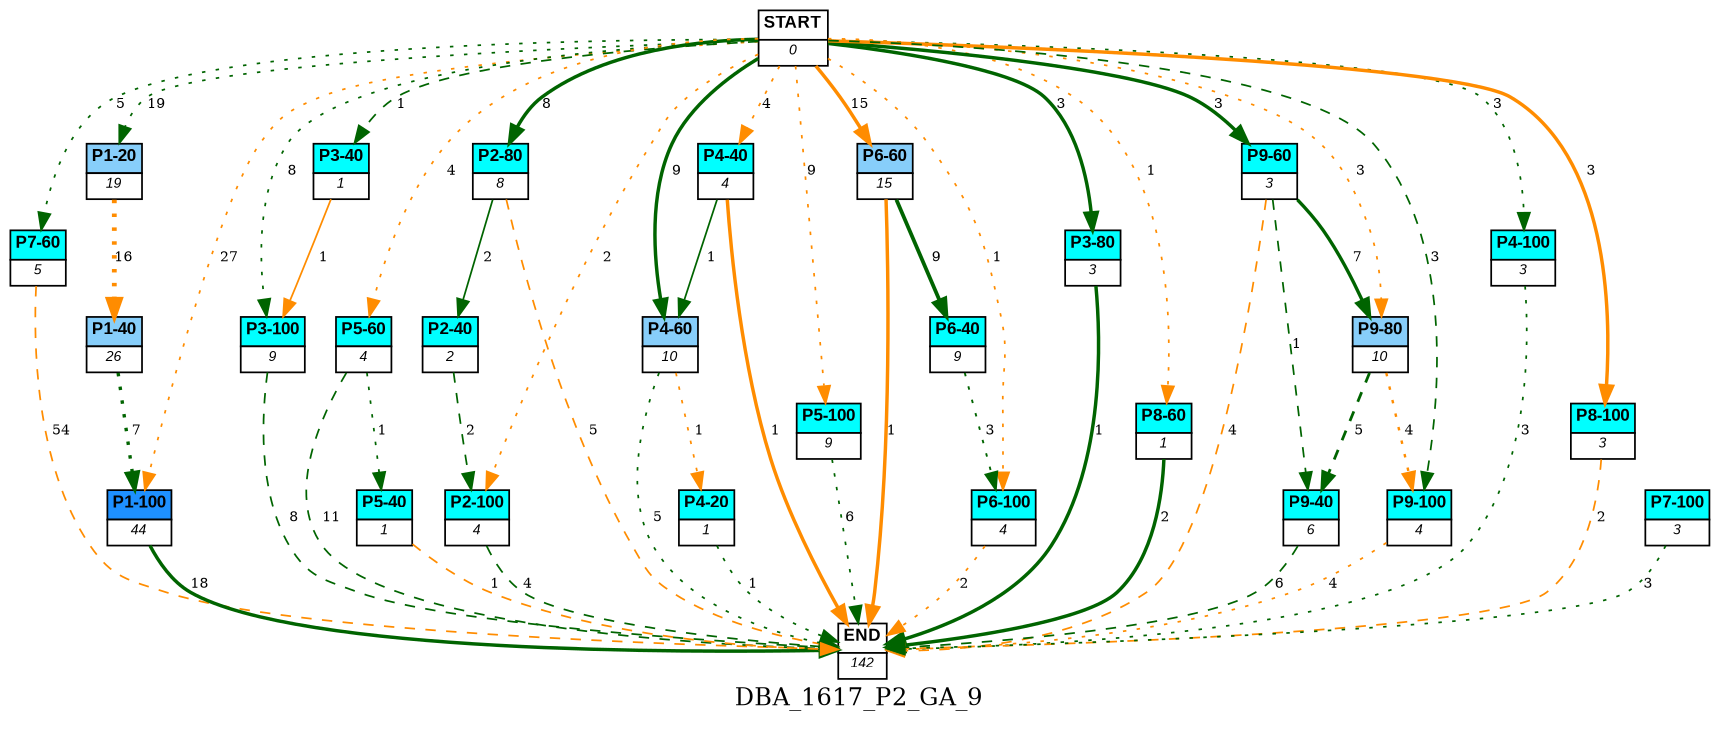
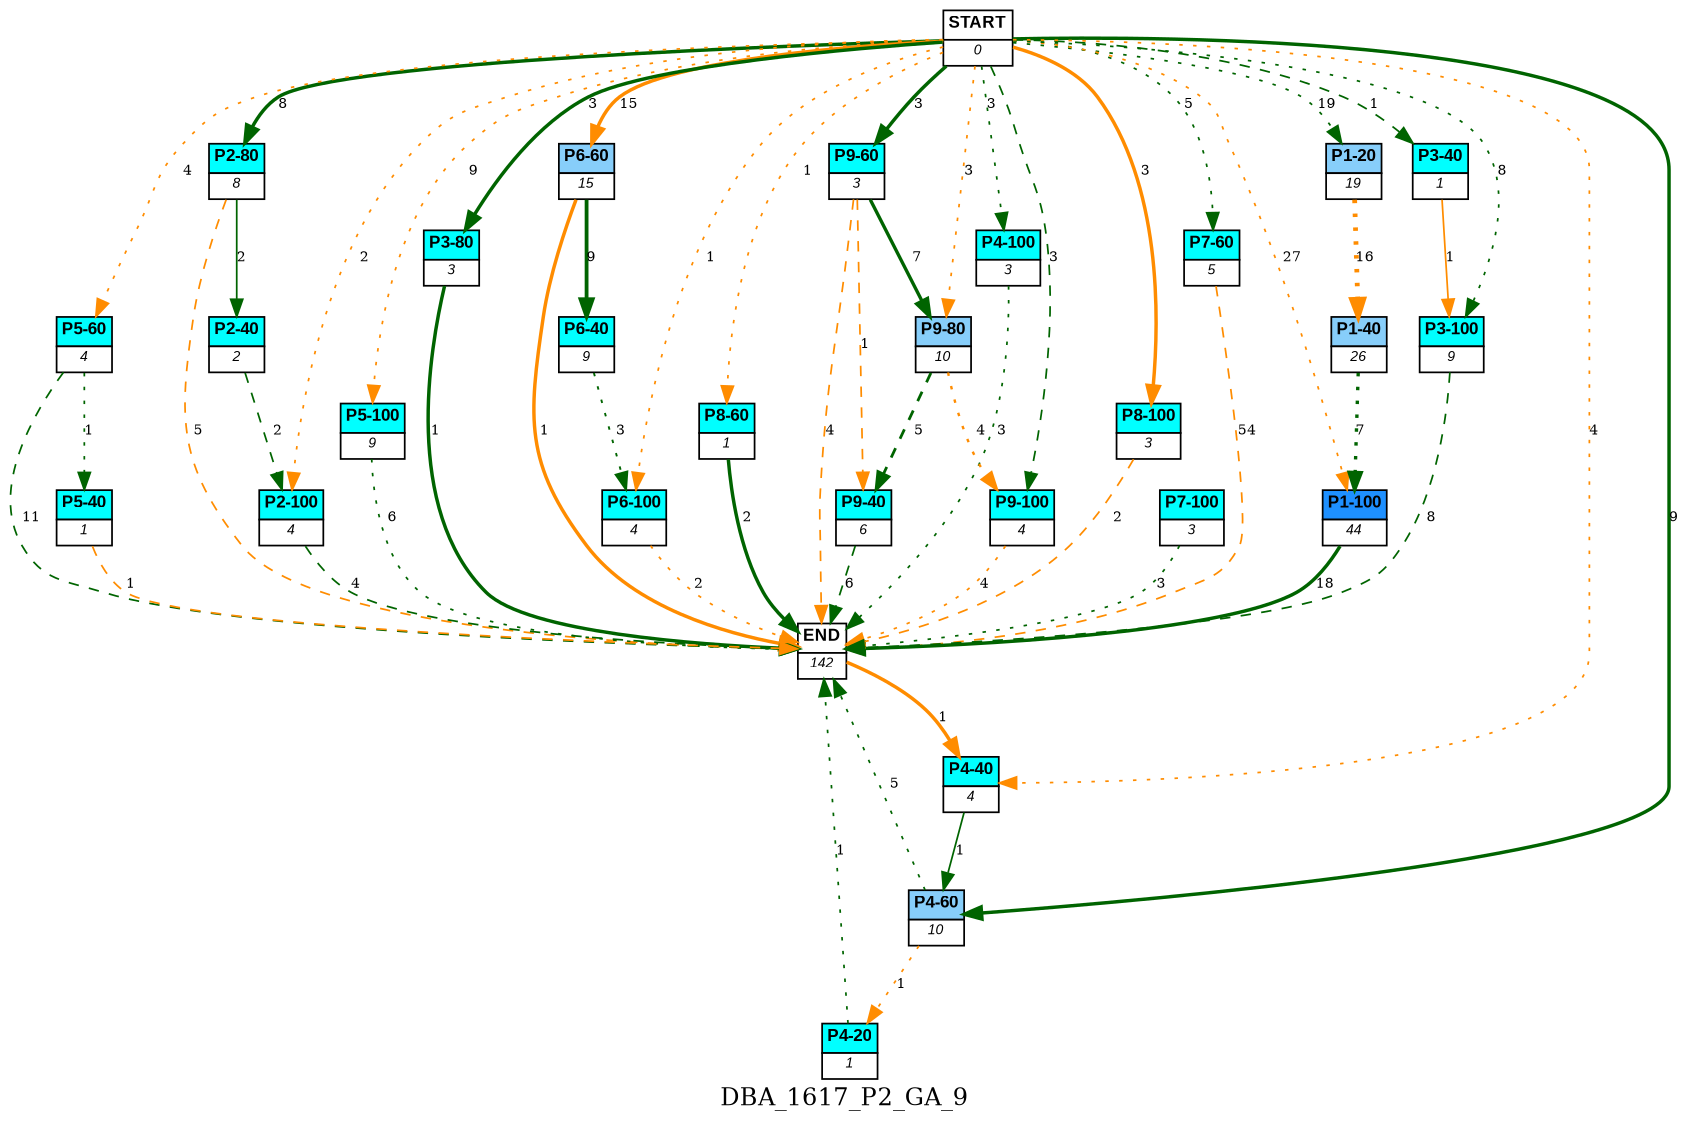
(1289, 336) -> (860, 336)
(758, 411) -> (905, 693)
